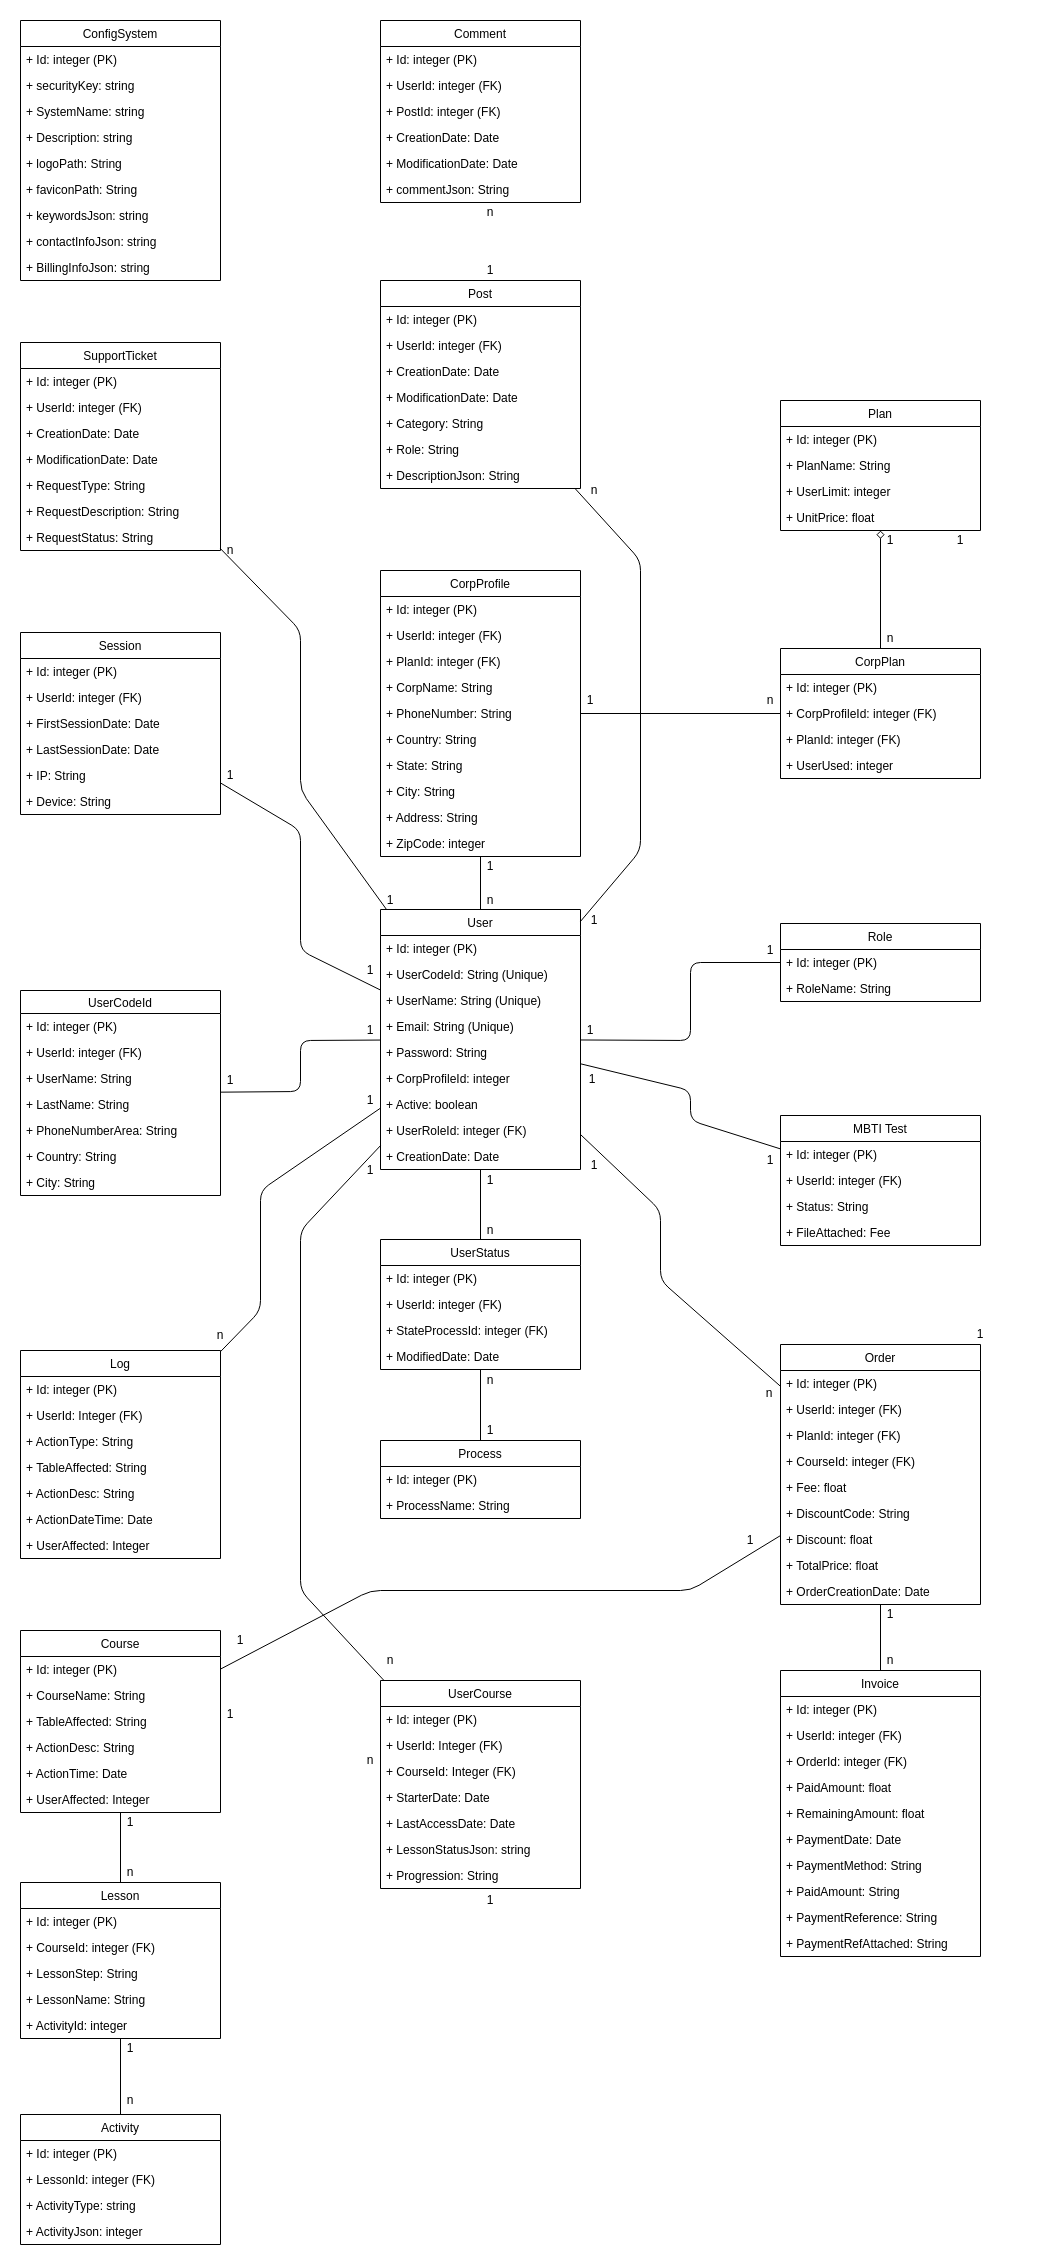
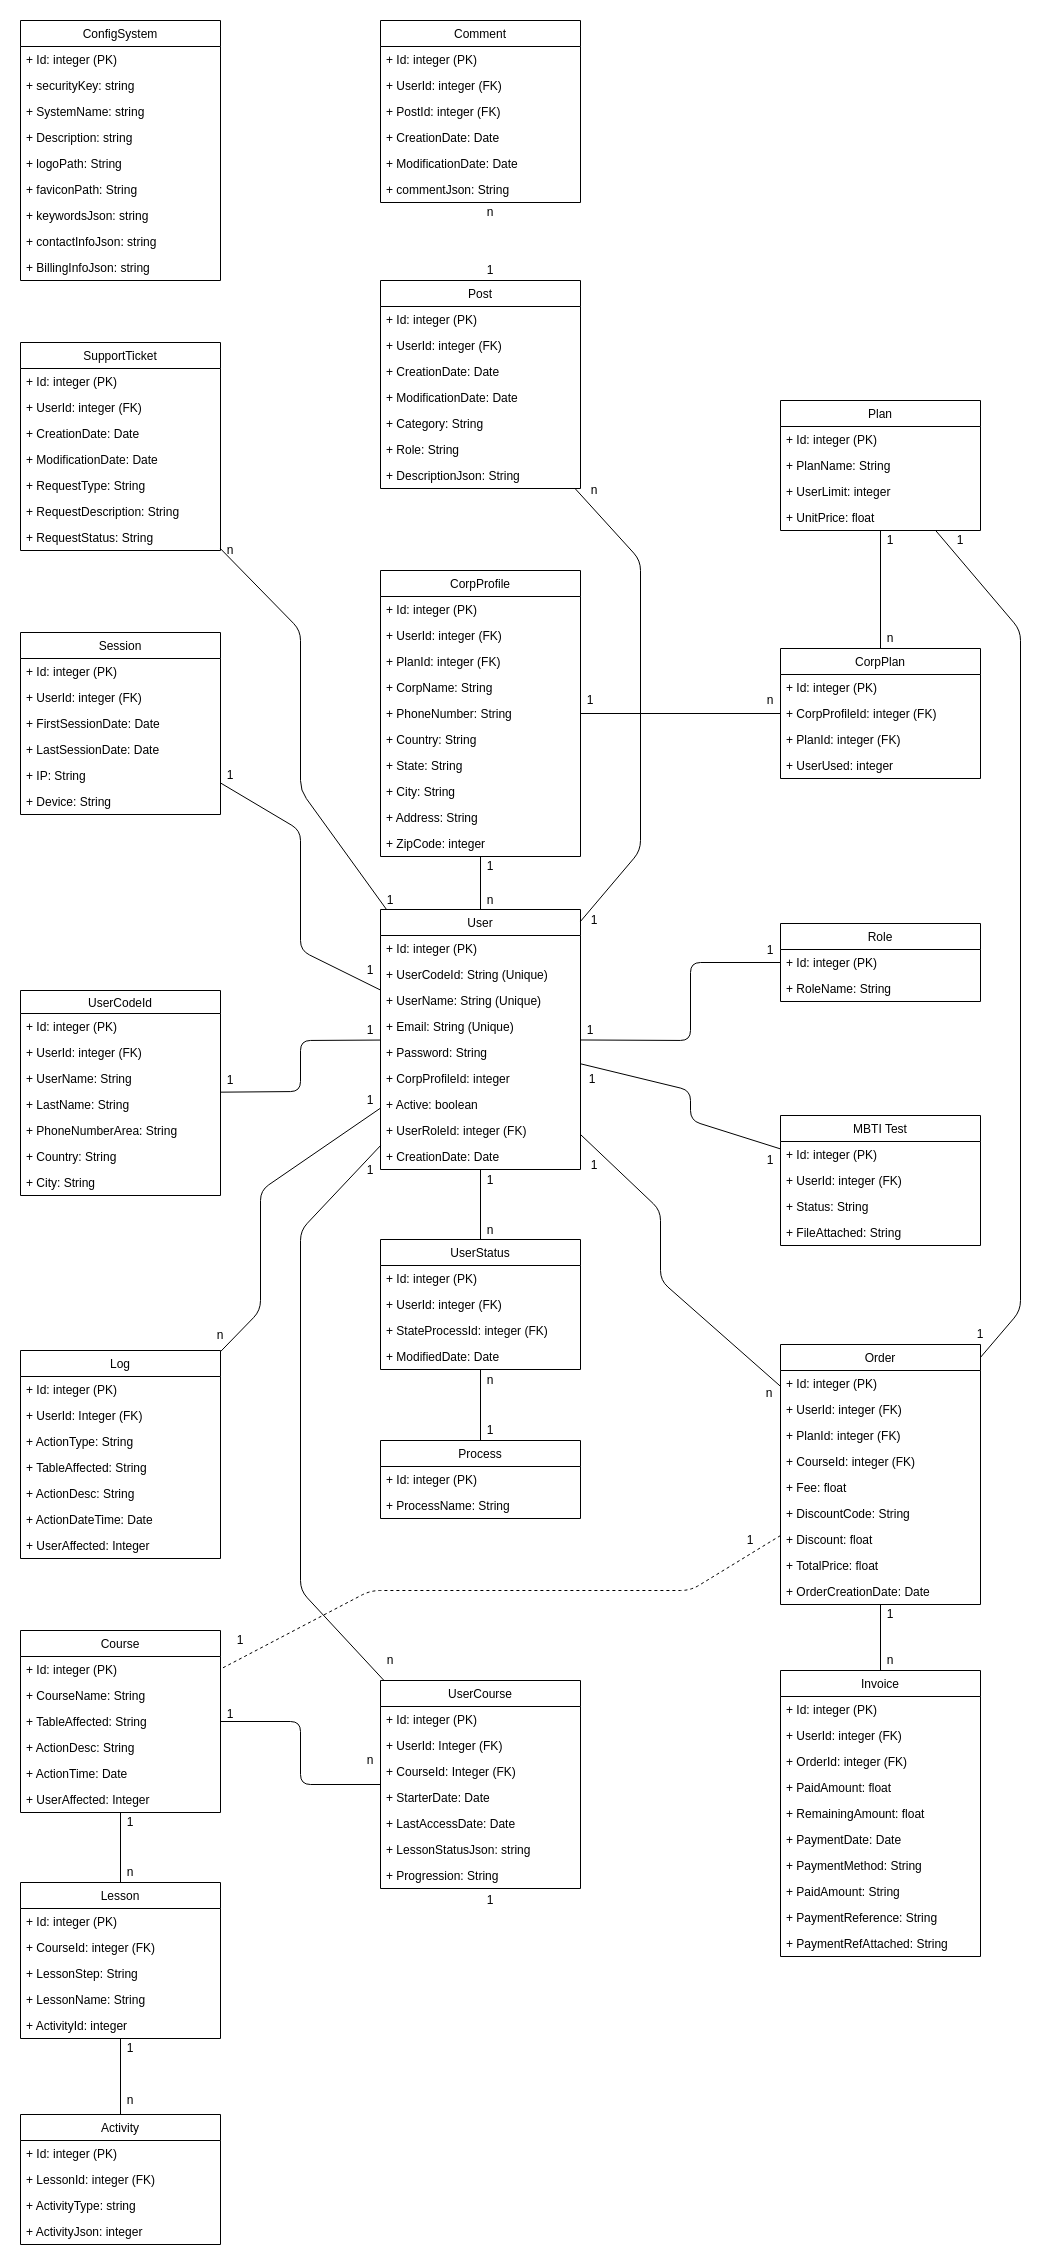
(881, 539) -> (881, 536)
none -> (1021, 937)
(842, 1233) -> (851, 1233)
(499, 1591) -> (499, 1591)
none -> (301, 1753)
